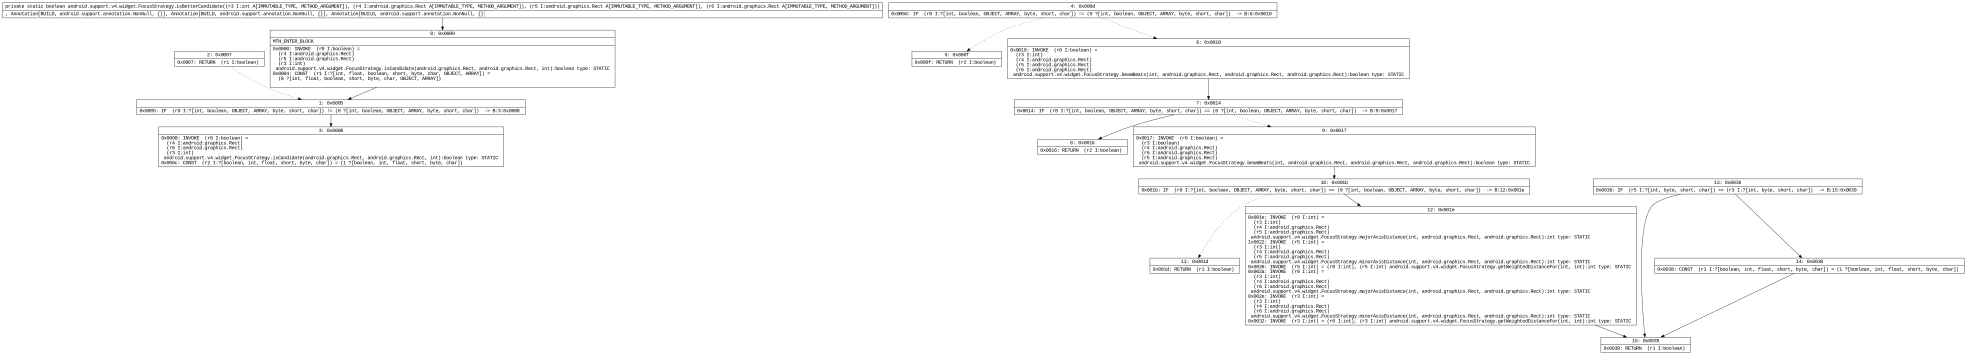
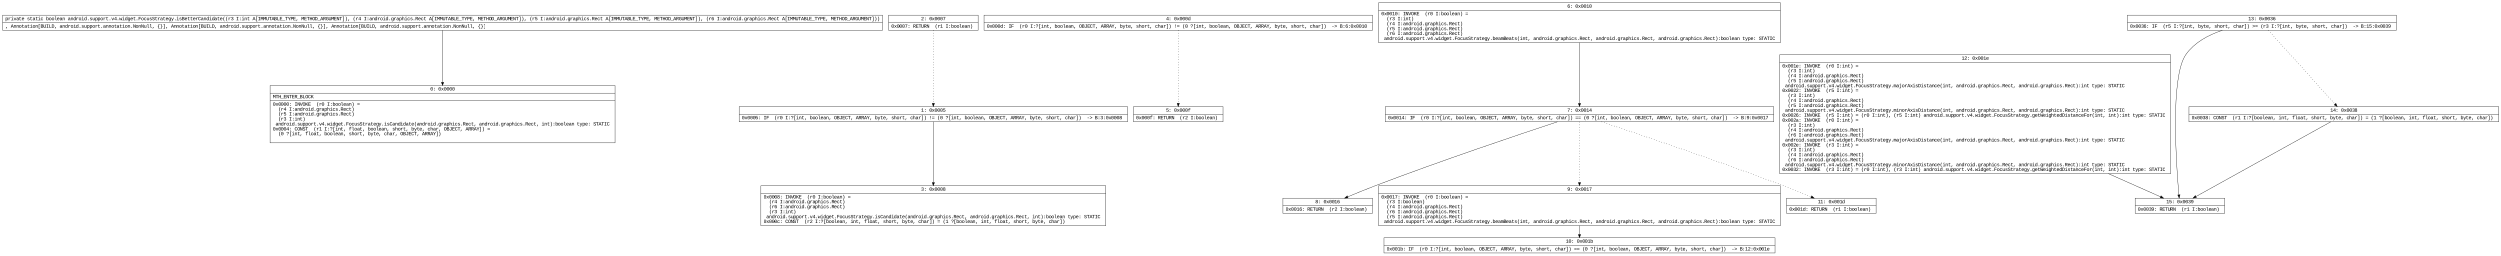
(1128, 28) -> none
(364, 93) -> none
(1351, 199) -> none
(1229, 217) -> (1707, 158)
(1767, 225) -> (2302, 67)
(1288, 242) -> (1822, 91)
